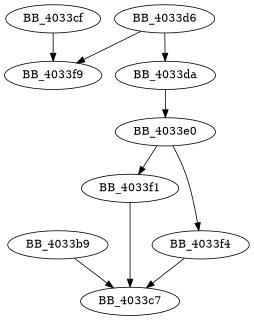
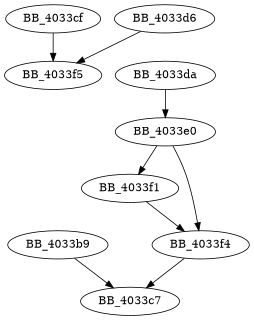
(165, 43) -> none
(53, 75) -> (53, 75)
(130, 241) -> (162, 214)
